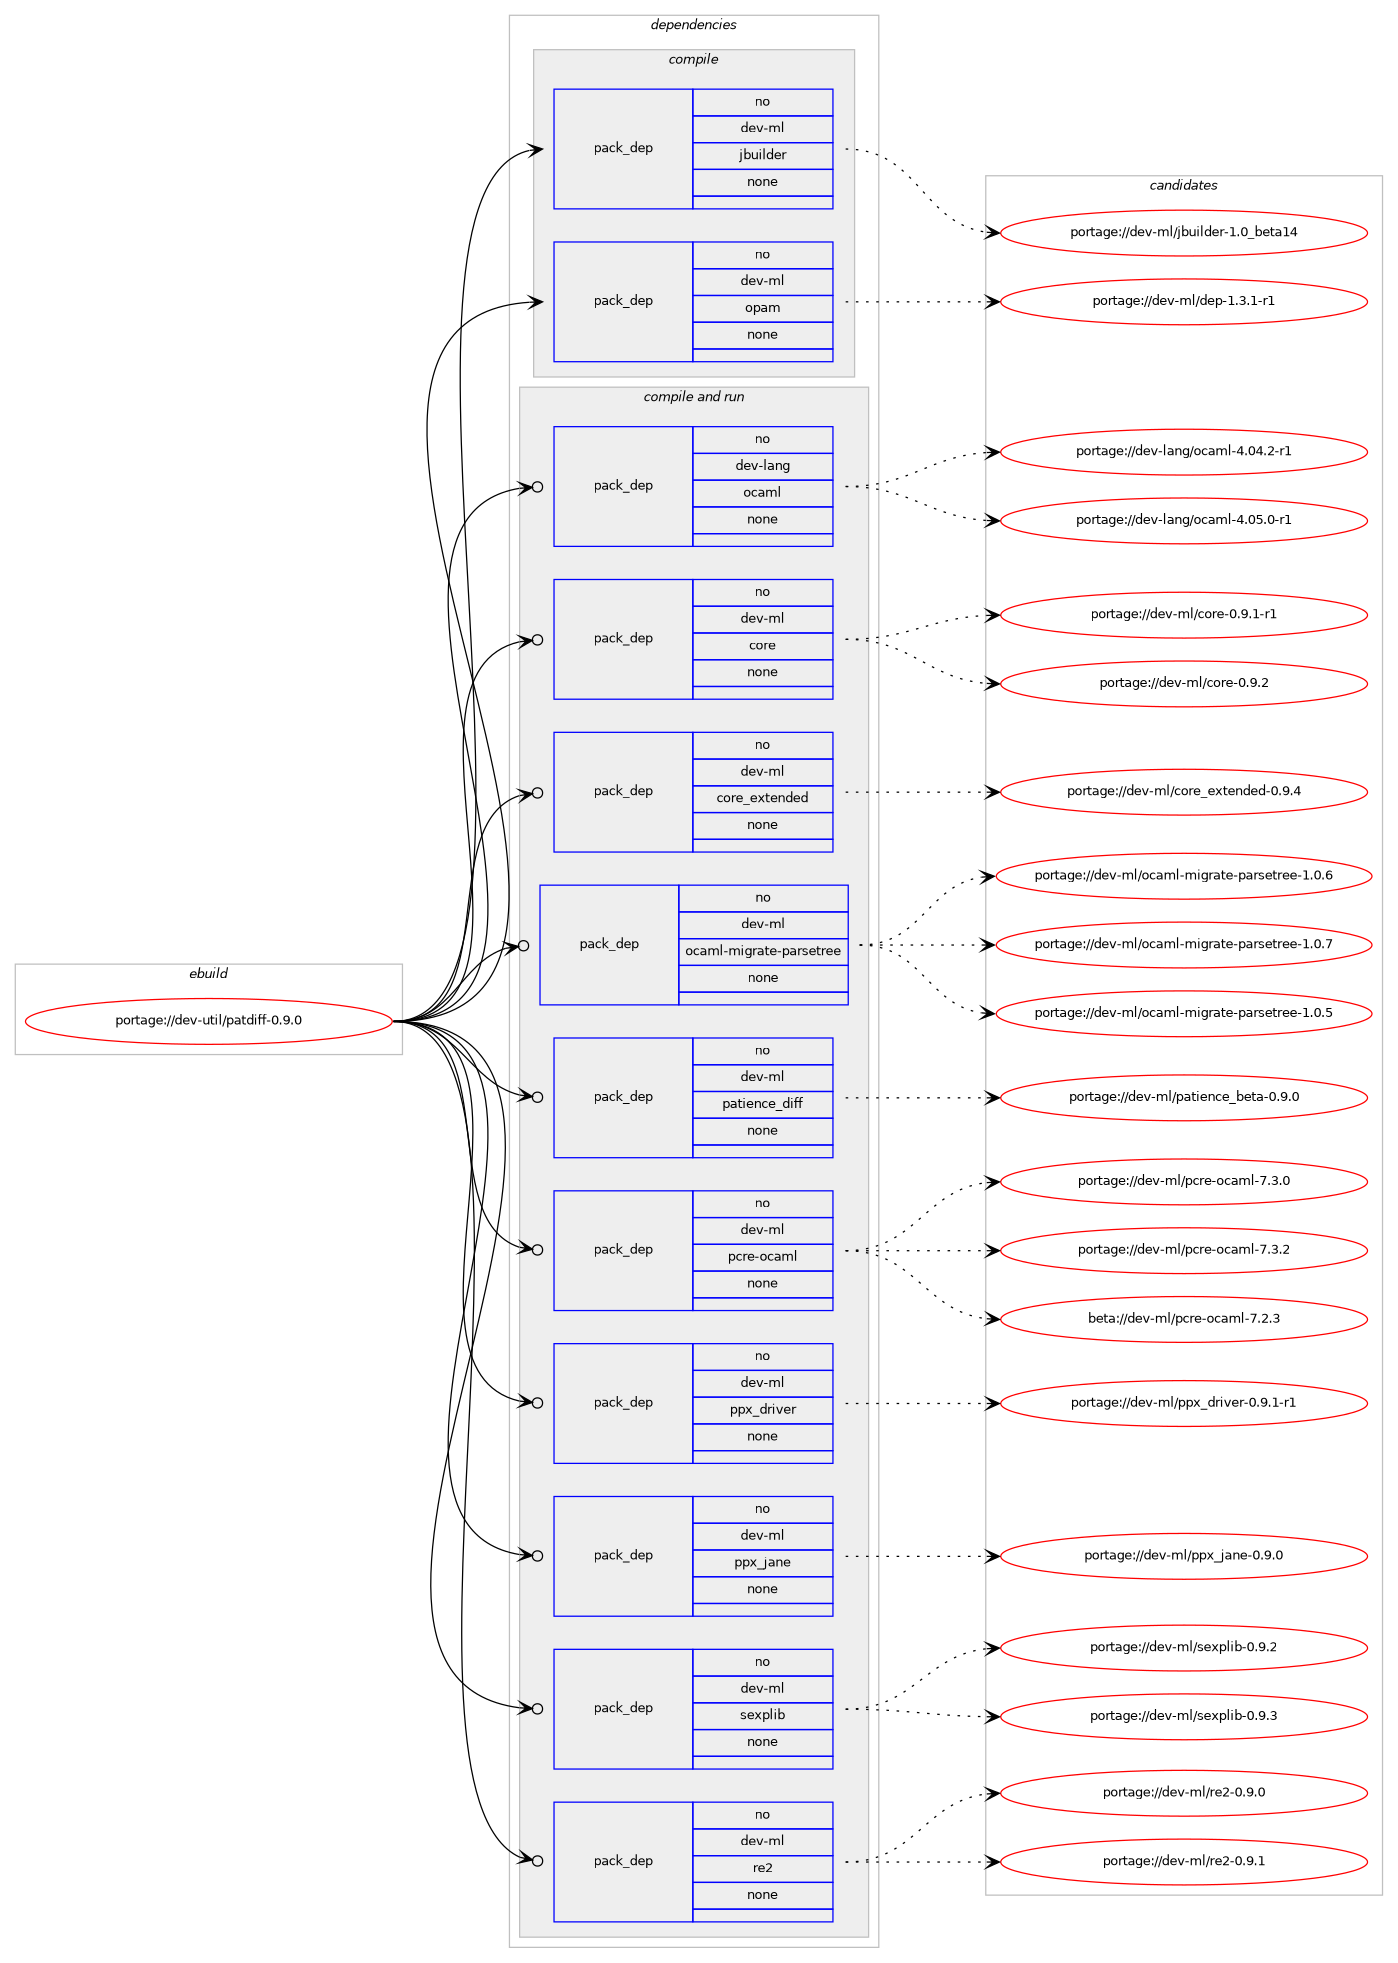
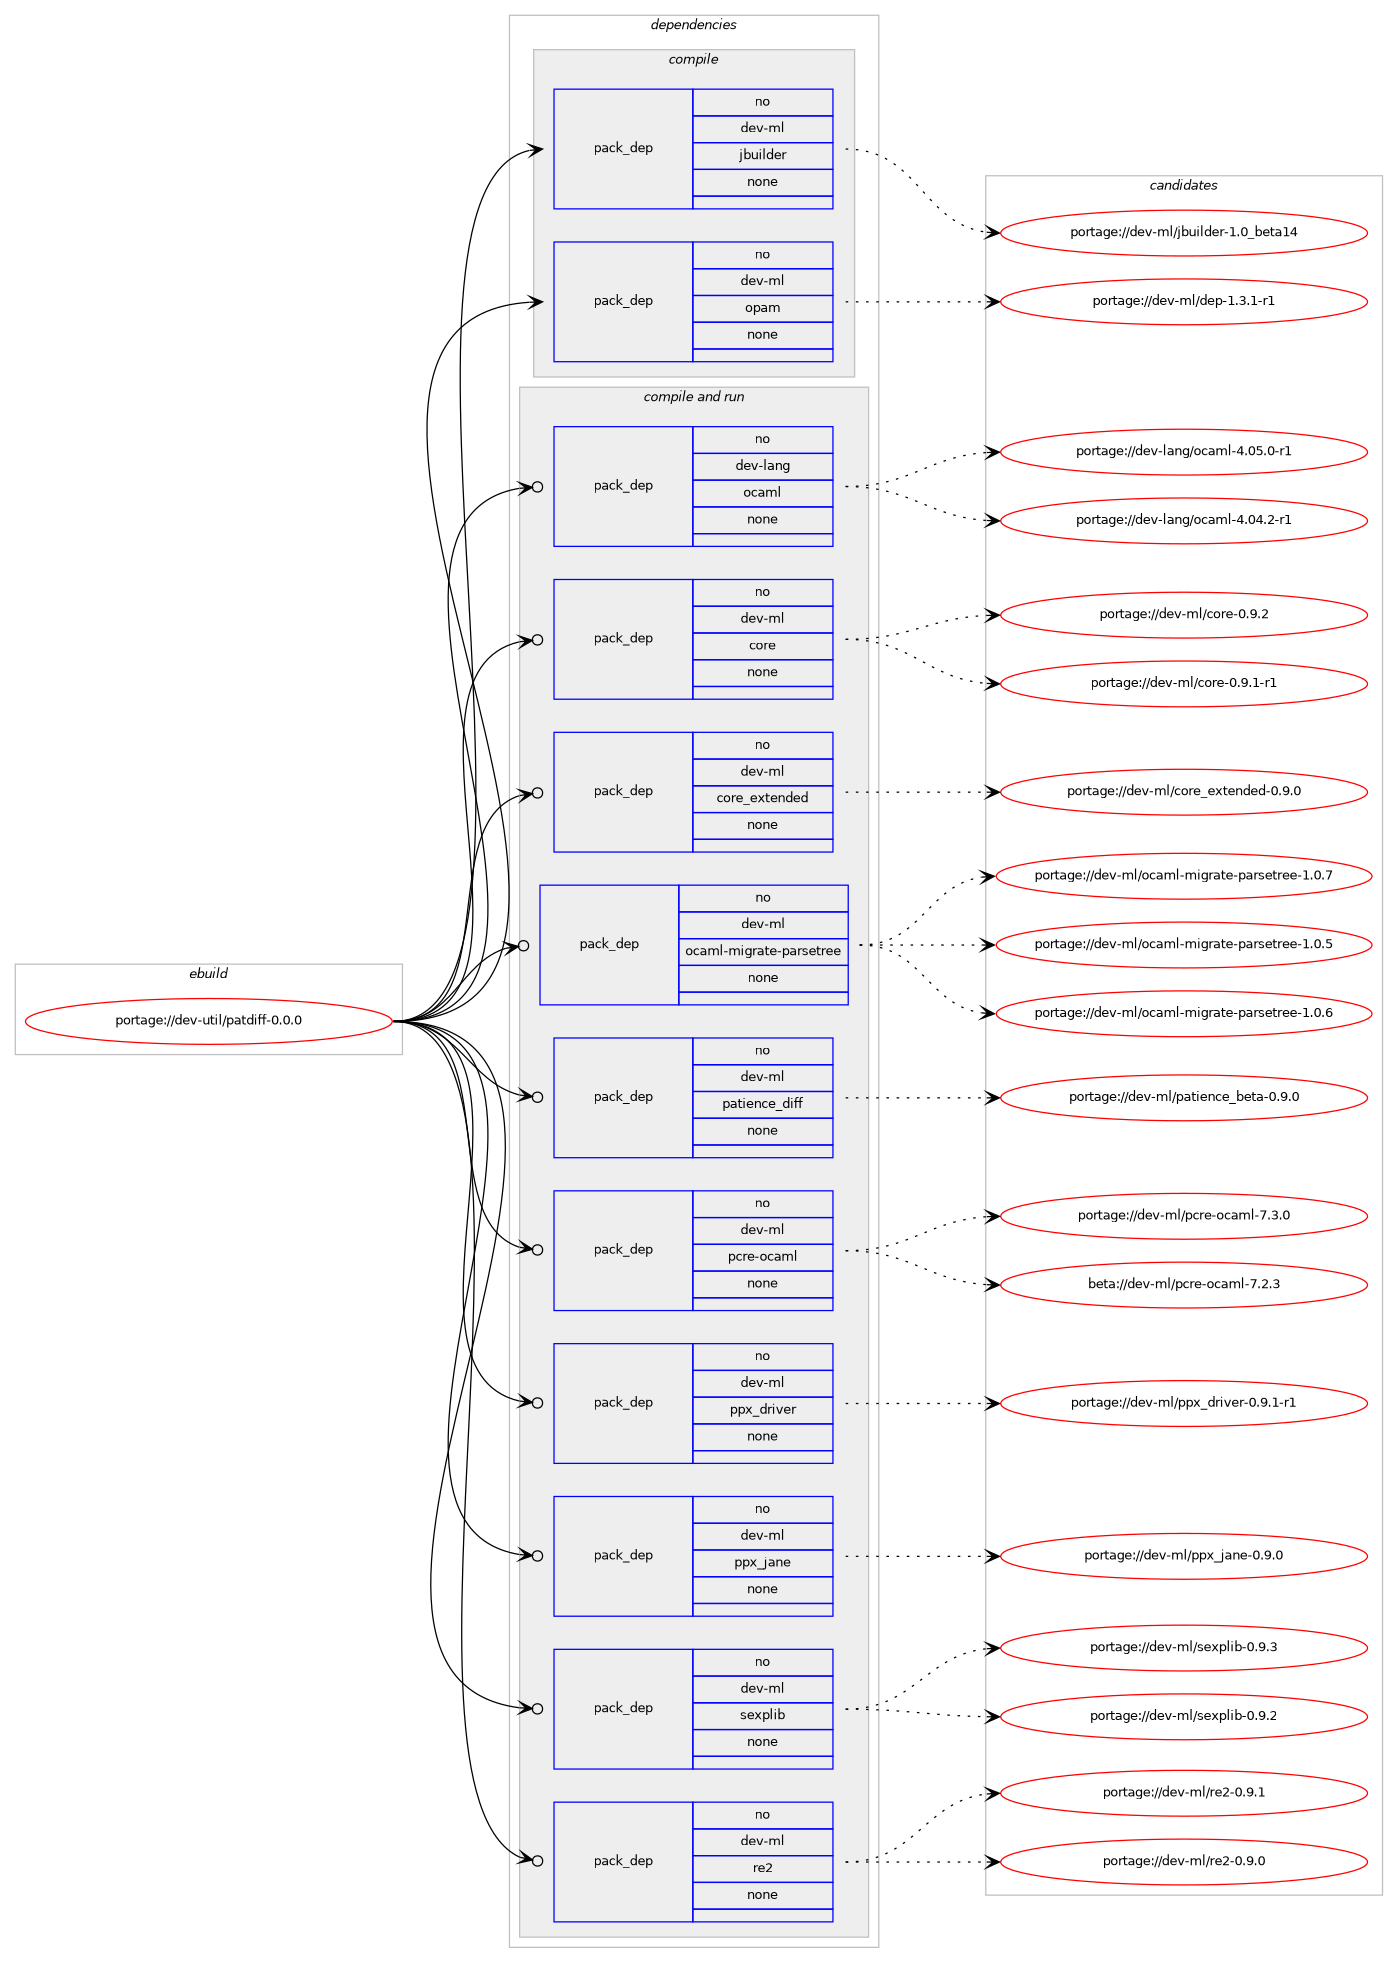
(1184, 792) -> (1184, 792)
(209, 1021) -> (209, 1021)
(1184, 1251) -> none
